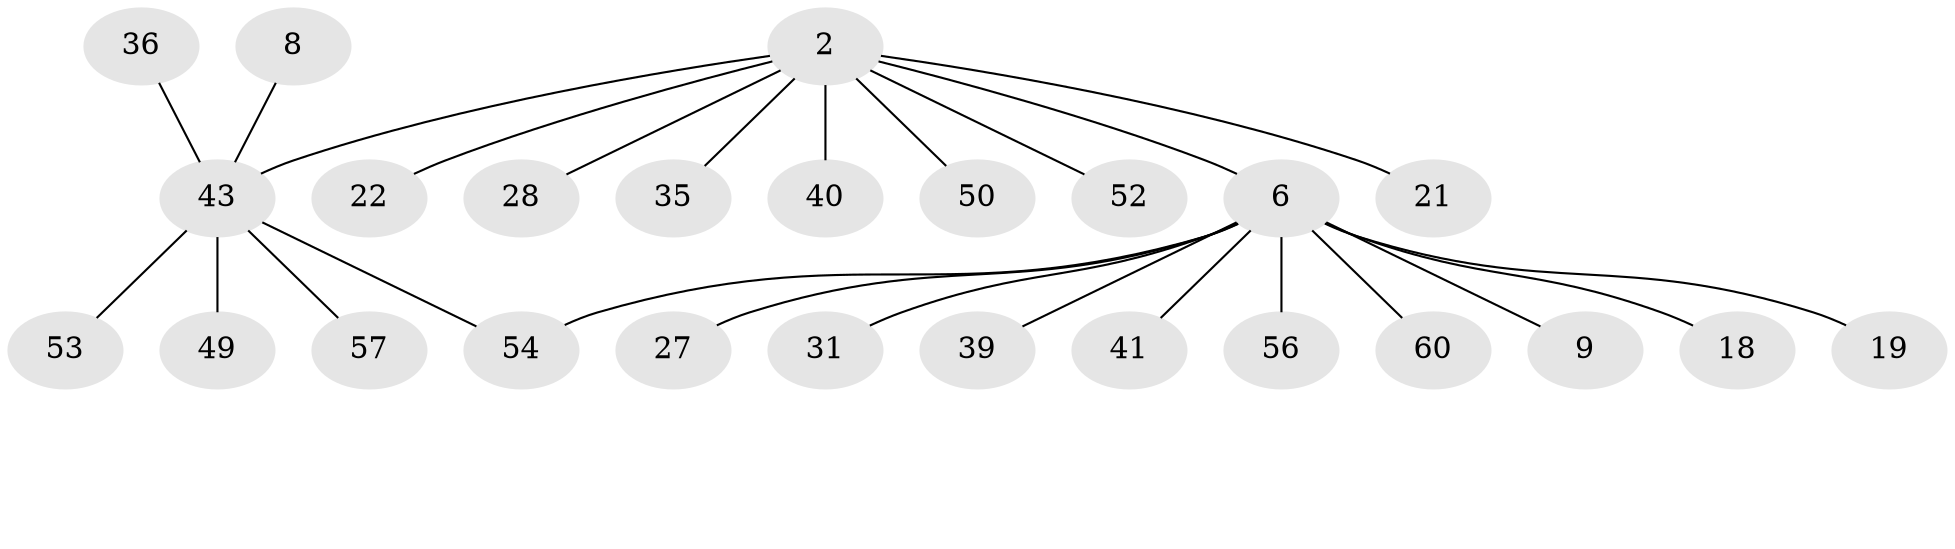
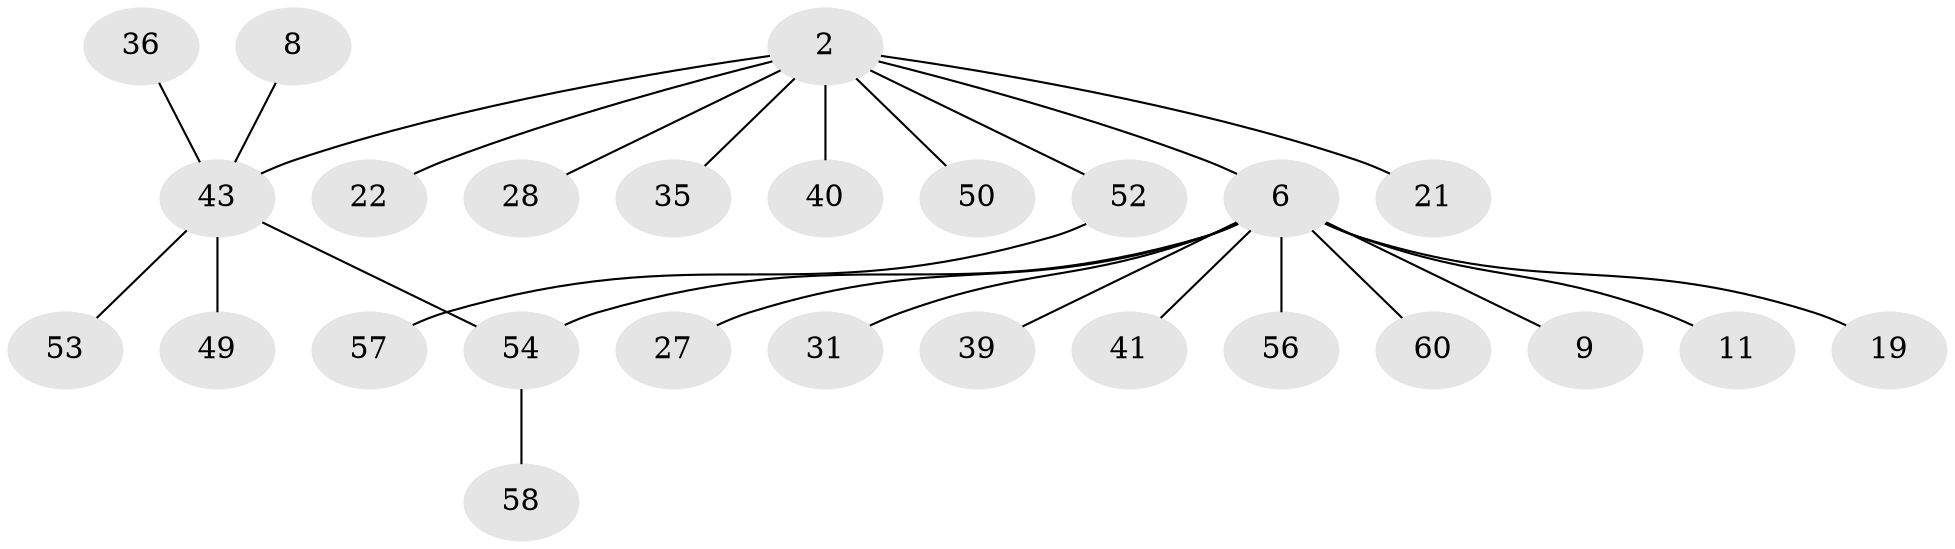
(293, 274) -> (698, 275)
(1737, 350) -> (1737, 350)
none -> (521, 502)
